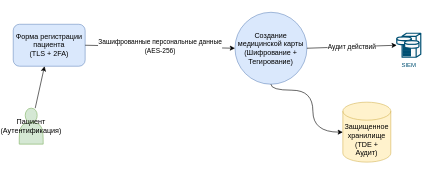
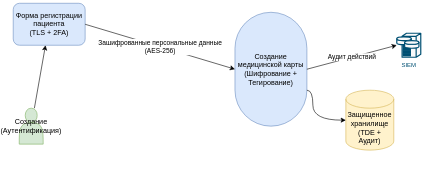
(49, 45) -> (49, 24)
(271, 48) -> (271, 69)
(31, 126) -> (31, 126)
(367, 132) -> (370, 120)
